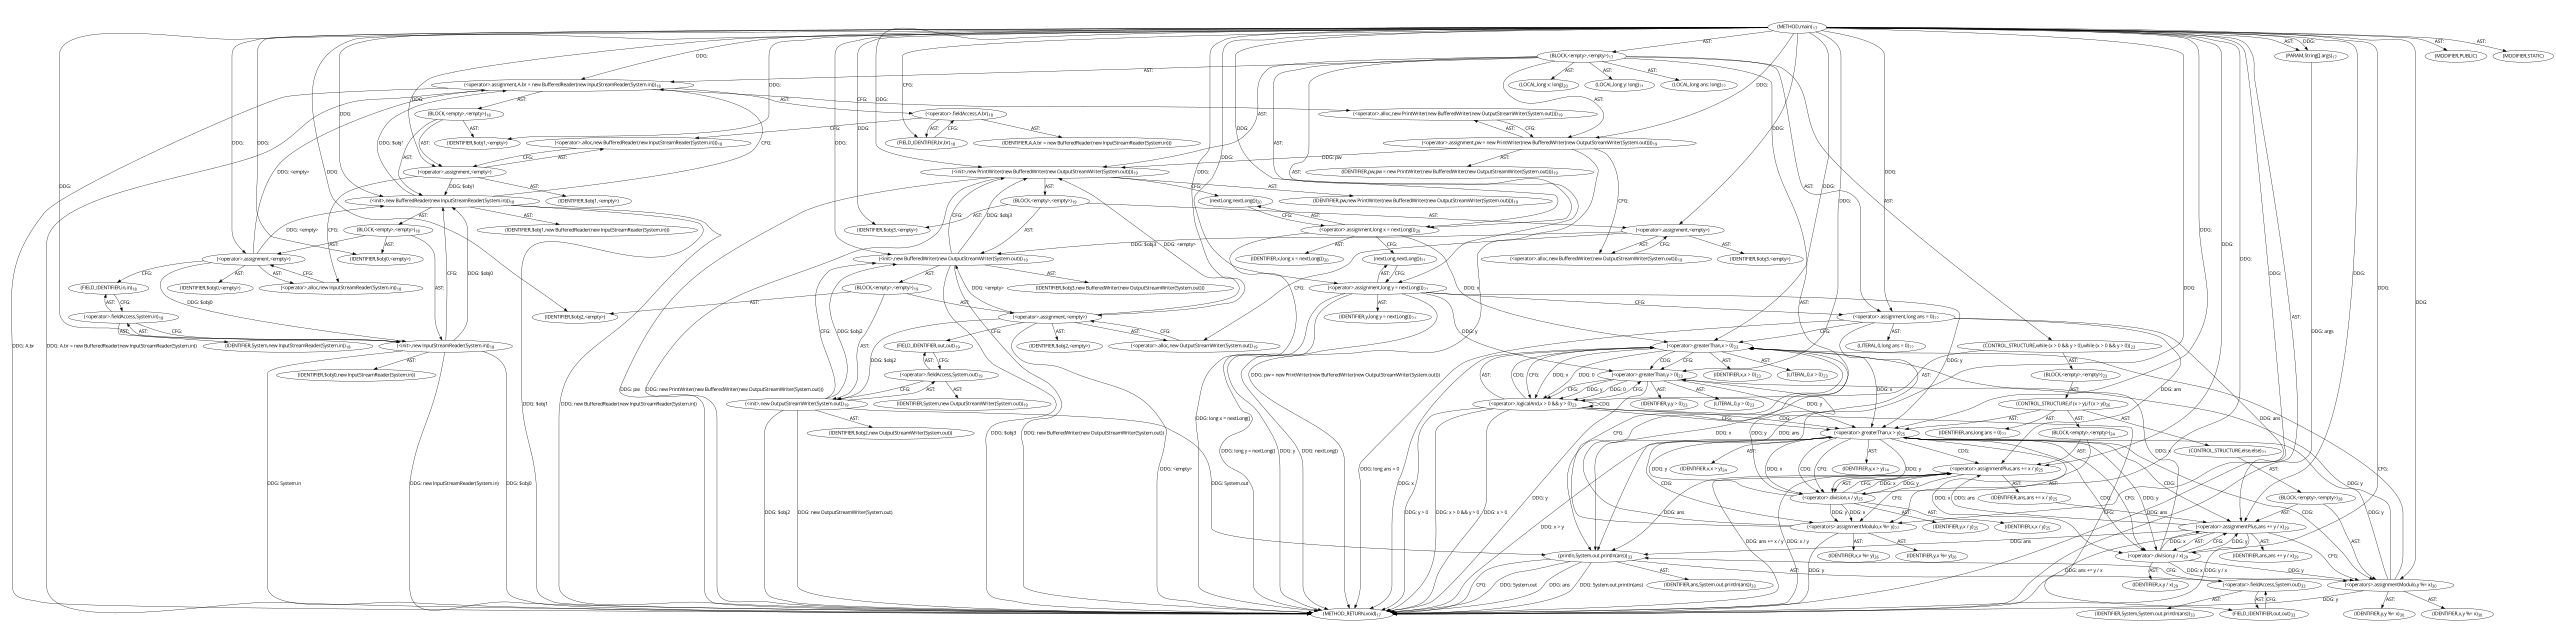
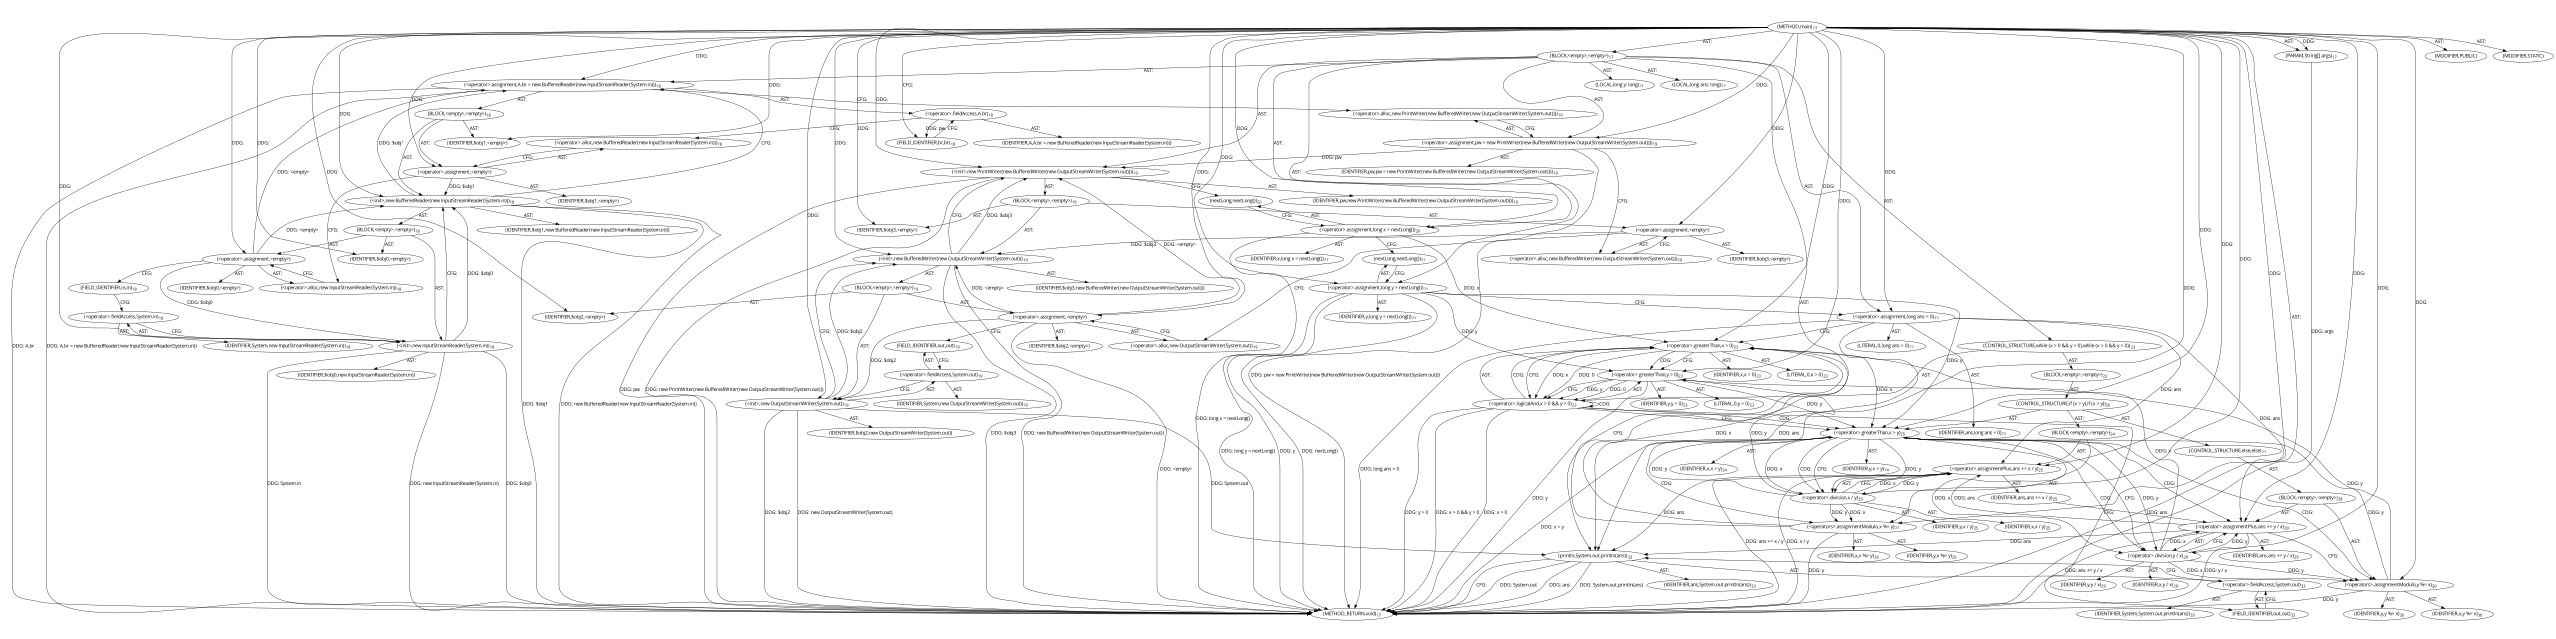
none -> (832, 48)
(1544, 85) -> none
(935, 129) -> (935, 129)
(1326, 259) -> (1326, 259)
(106, 305) -> none
(2133, 372) -> none
(1639, 390) -> (1639, 390)
(1439, 398) -> none
(2034, 421) -> (1962, 359)
(1933, 450) -> none
(1909, 488) -> none
none -> (2083, 585)
